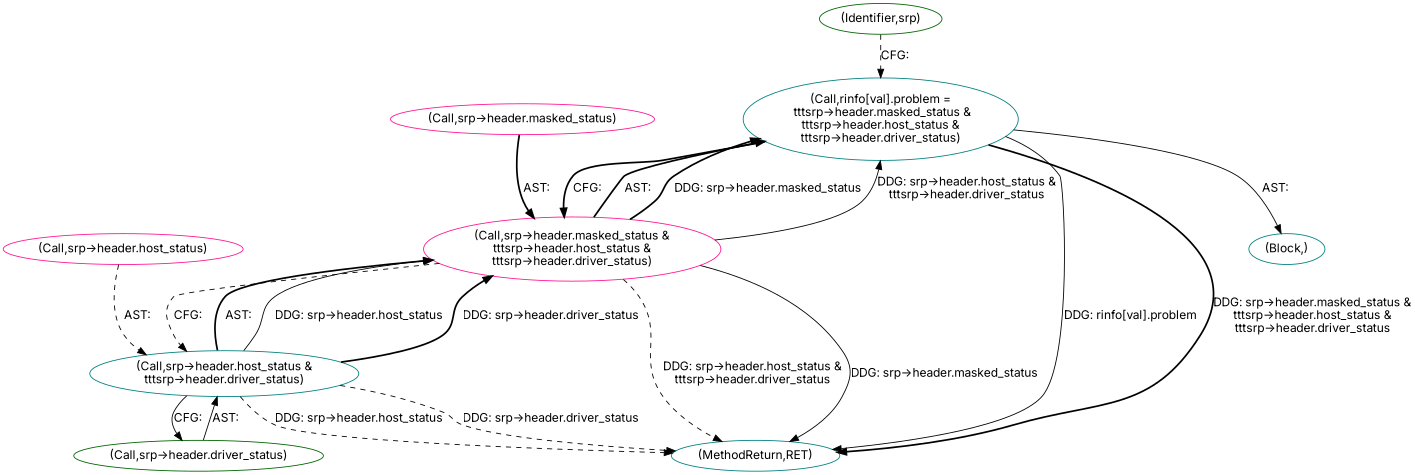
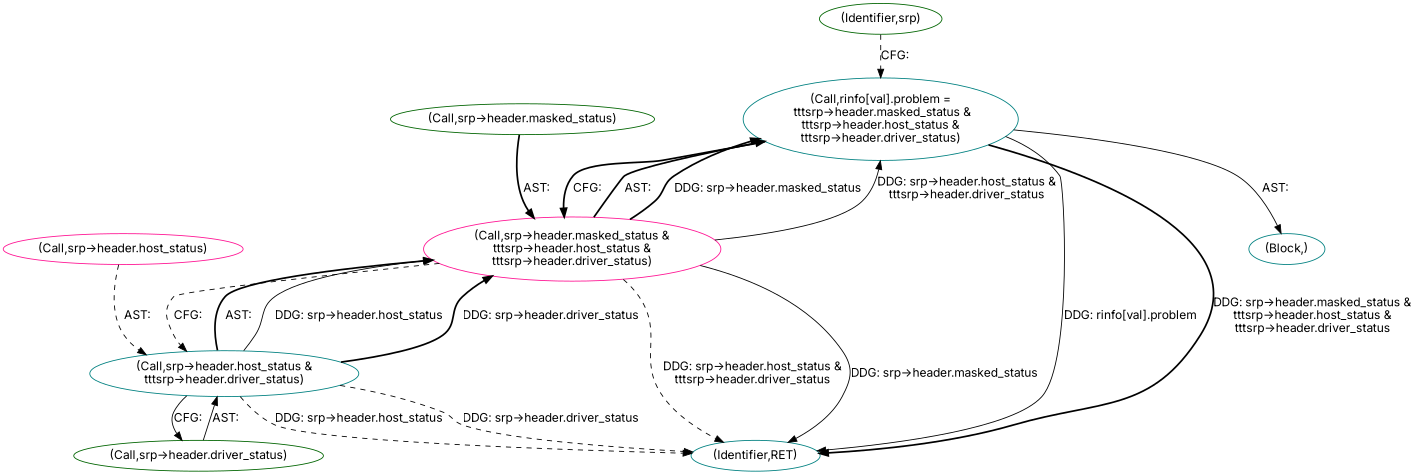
(523, 119) -> (523, 119)
(756, 456) -> (756, 456)
